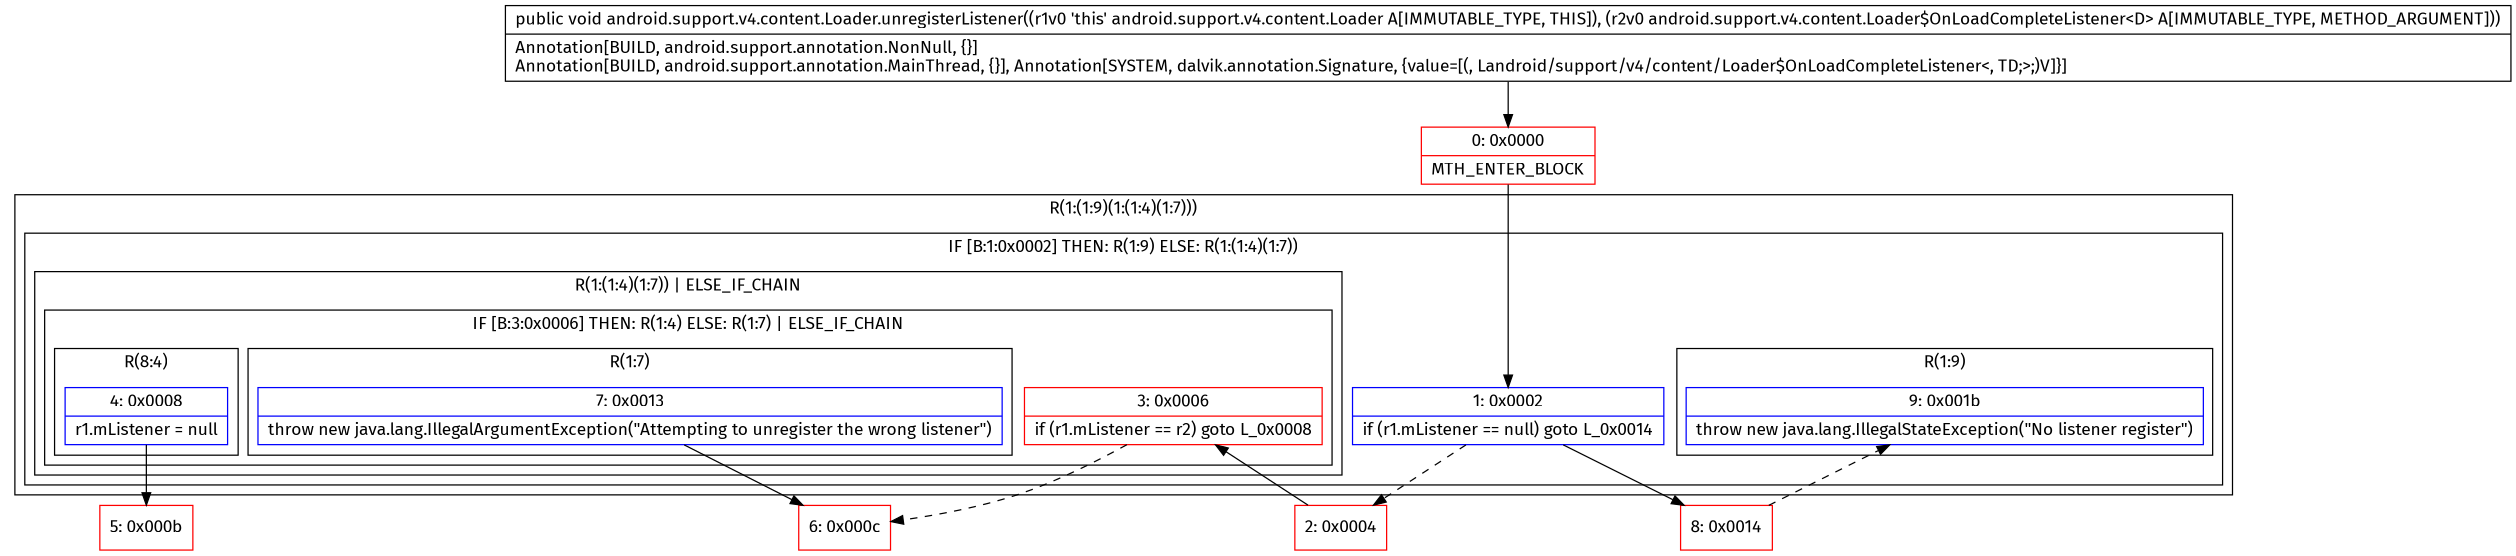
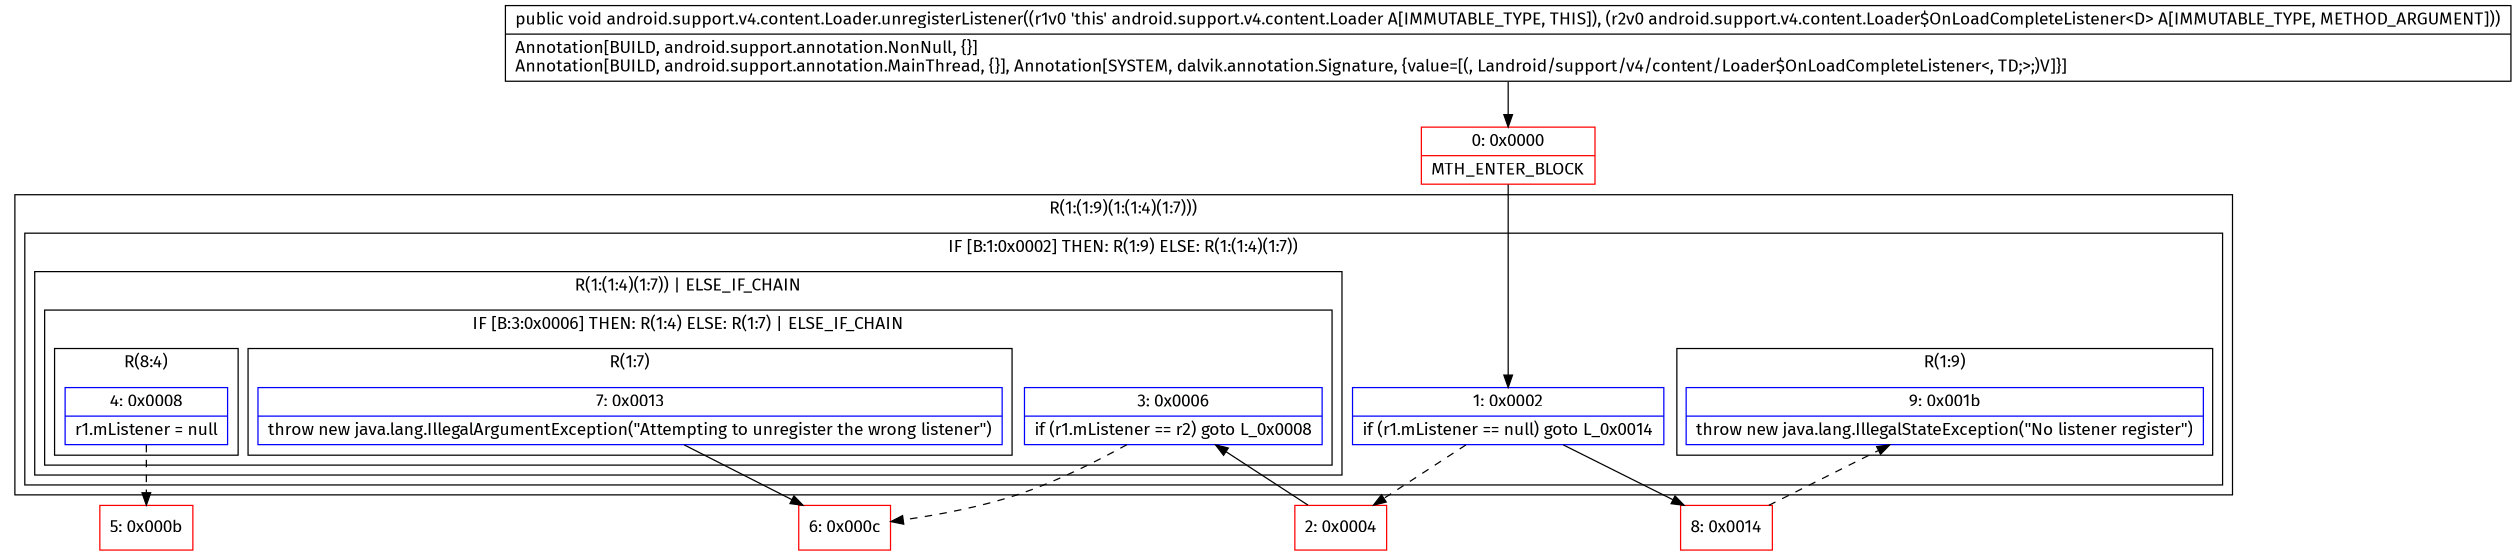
(1173, 416) -> (1173, 416)
(146, 469) -> (146, 469)
